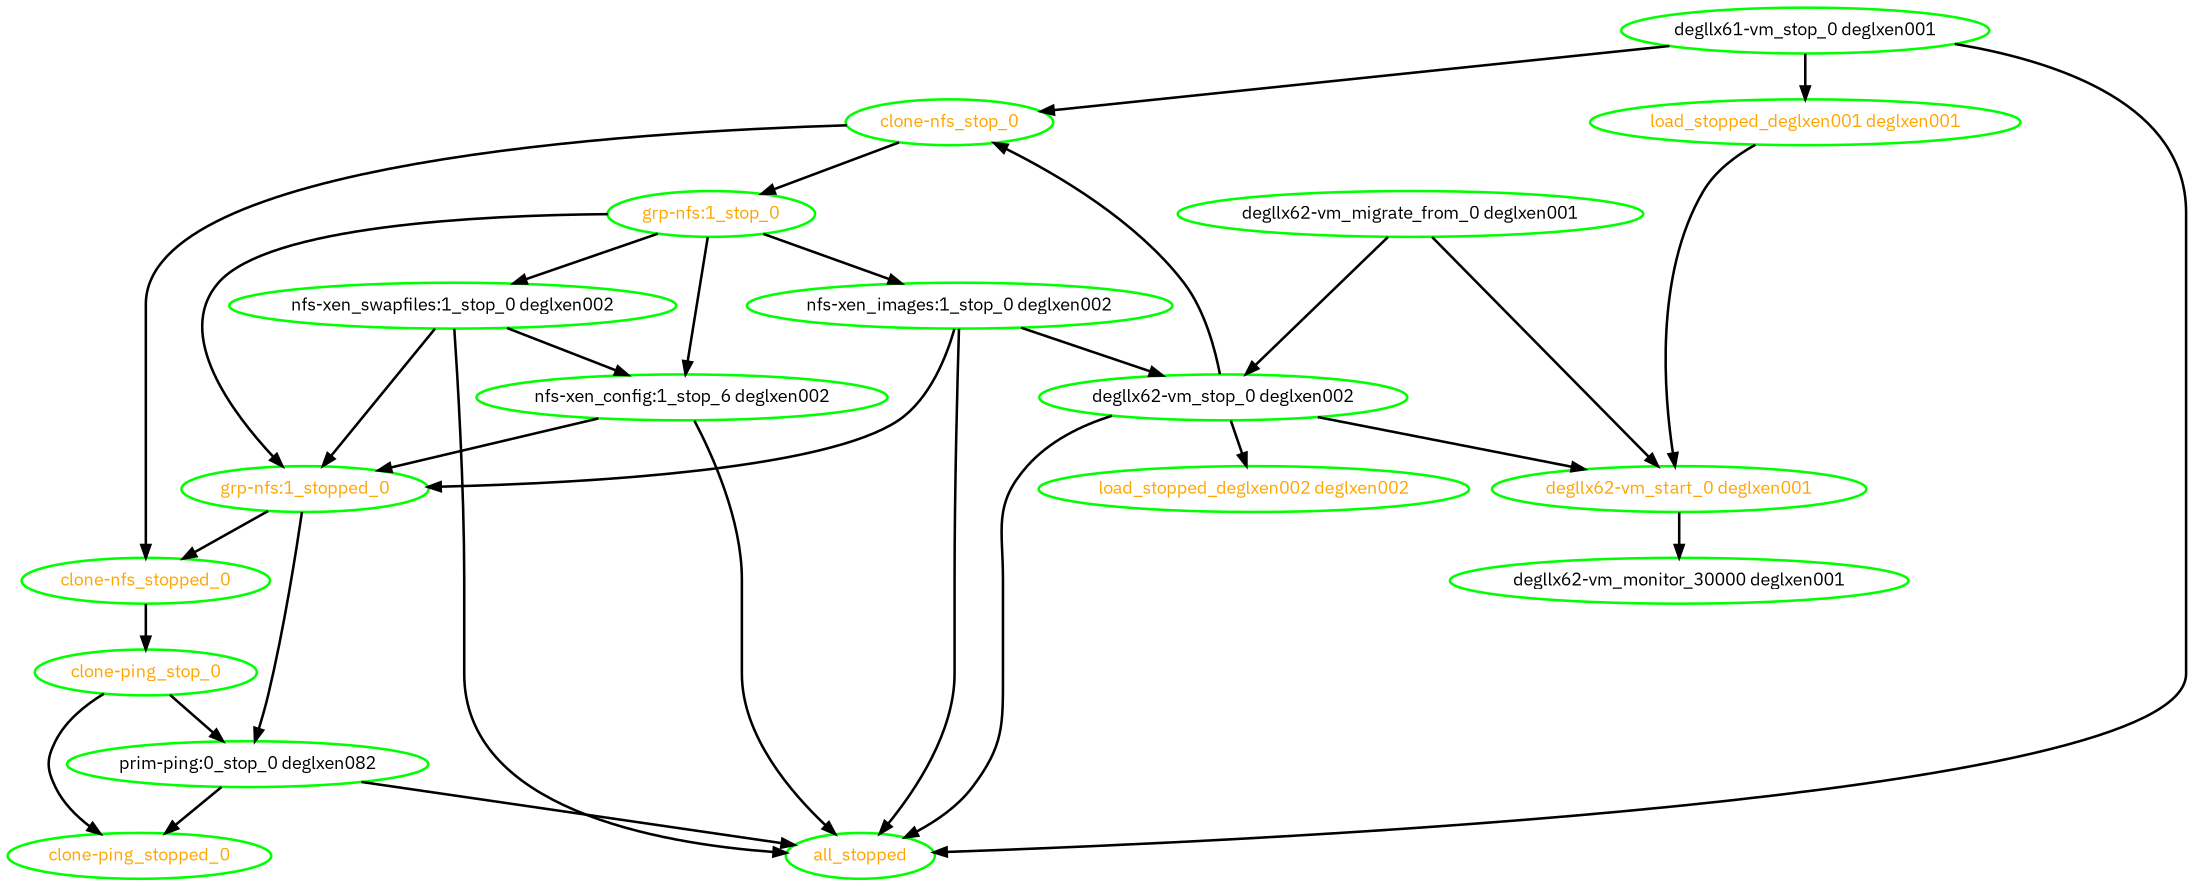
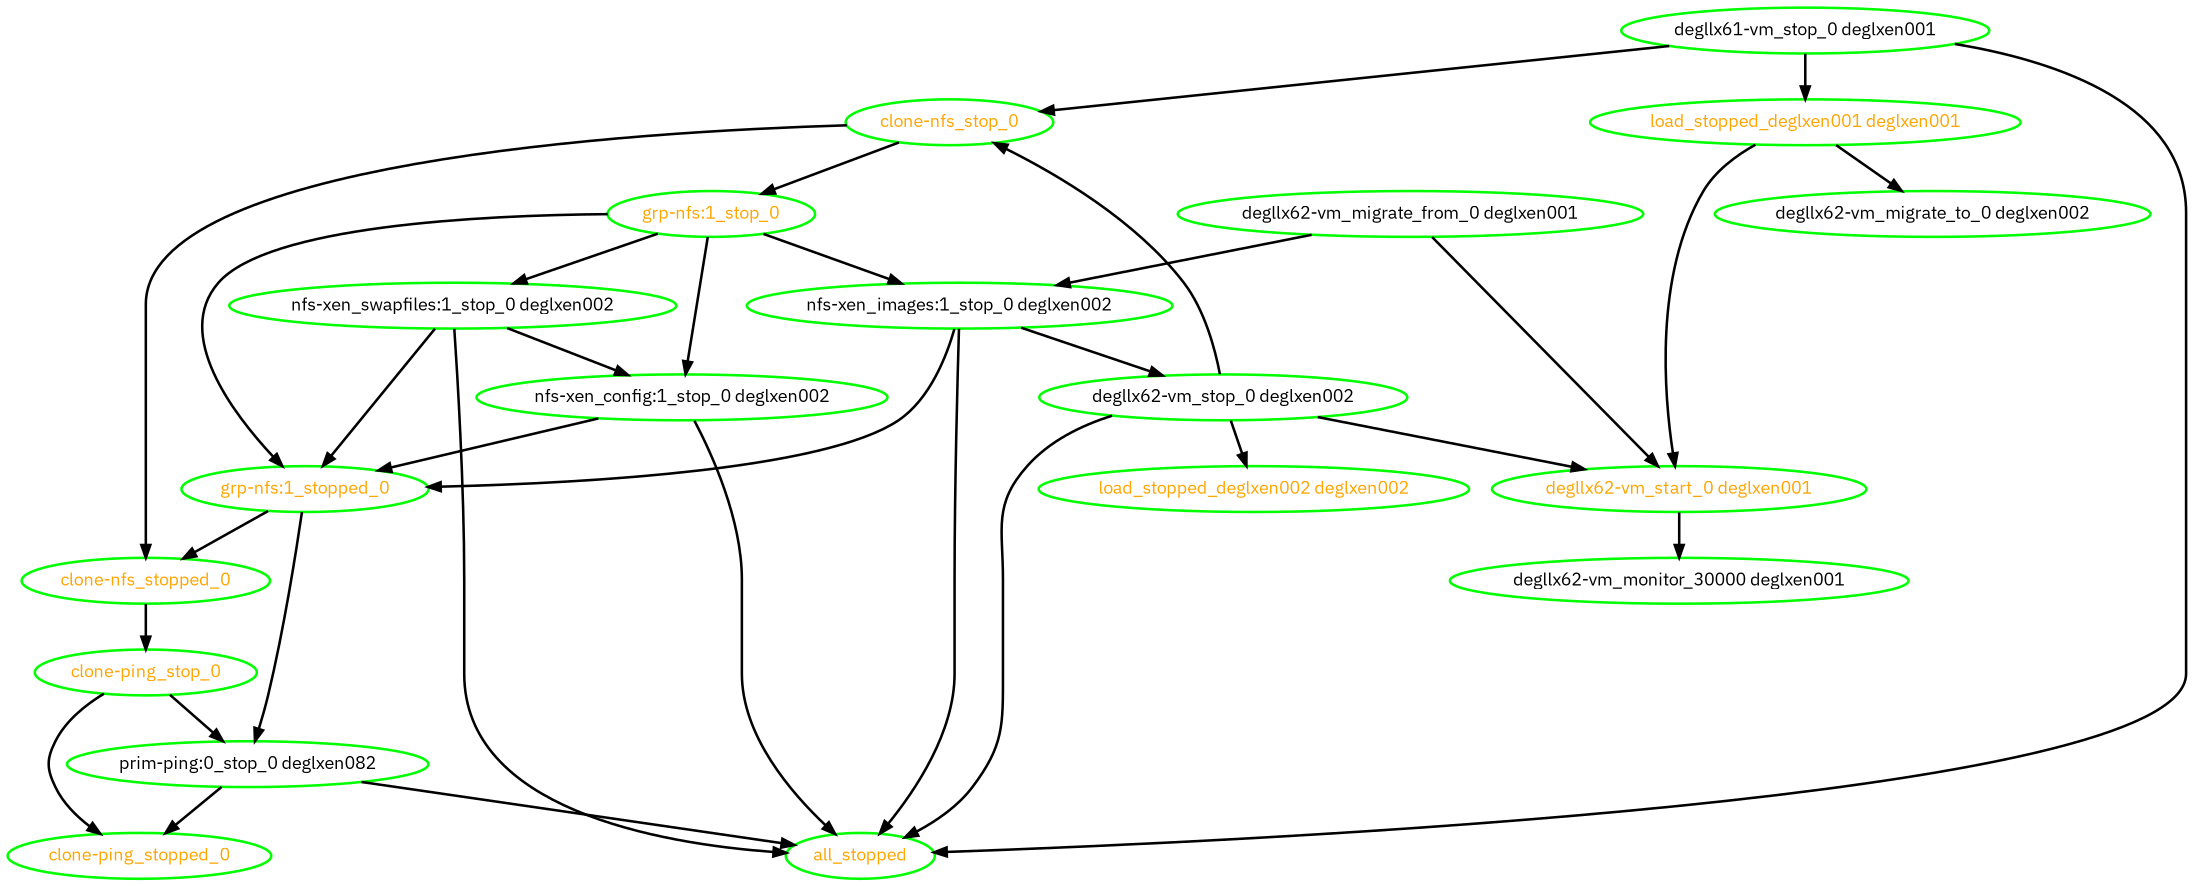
none -> (1933, 214)
(1322, 301) -> (1191, 259)
(682, 397) -> (682, 397)
